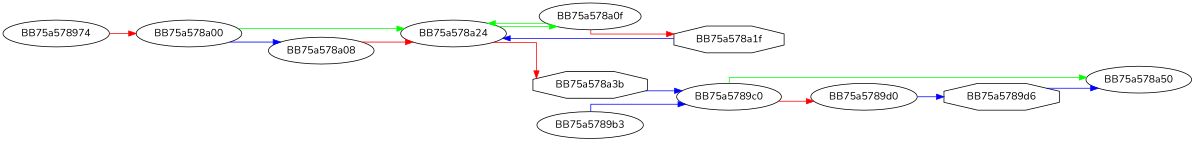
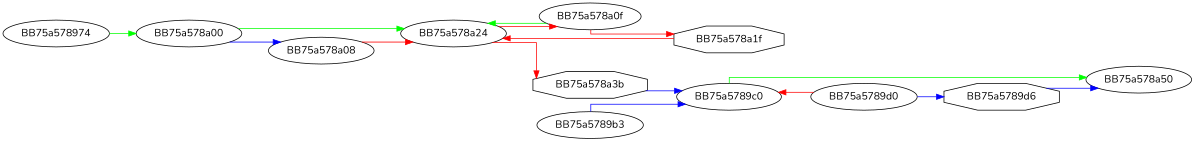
(524, 27) -> (524, 27)
(119, 34) -> (119, 34)
(588, 38) -> (588, 38)
(792, 101) -> (800, 92)
